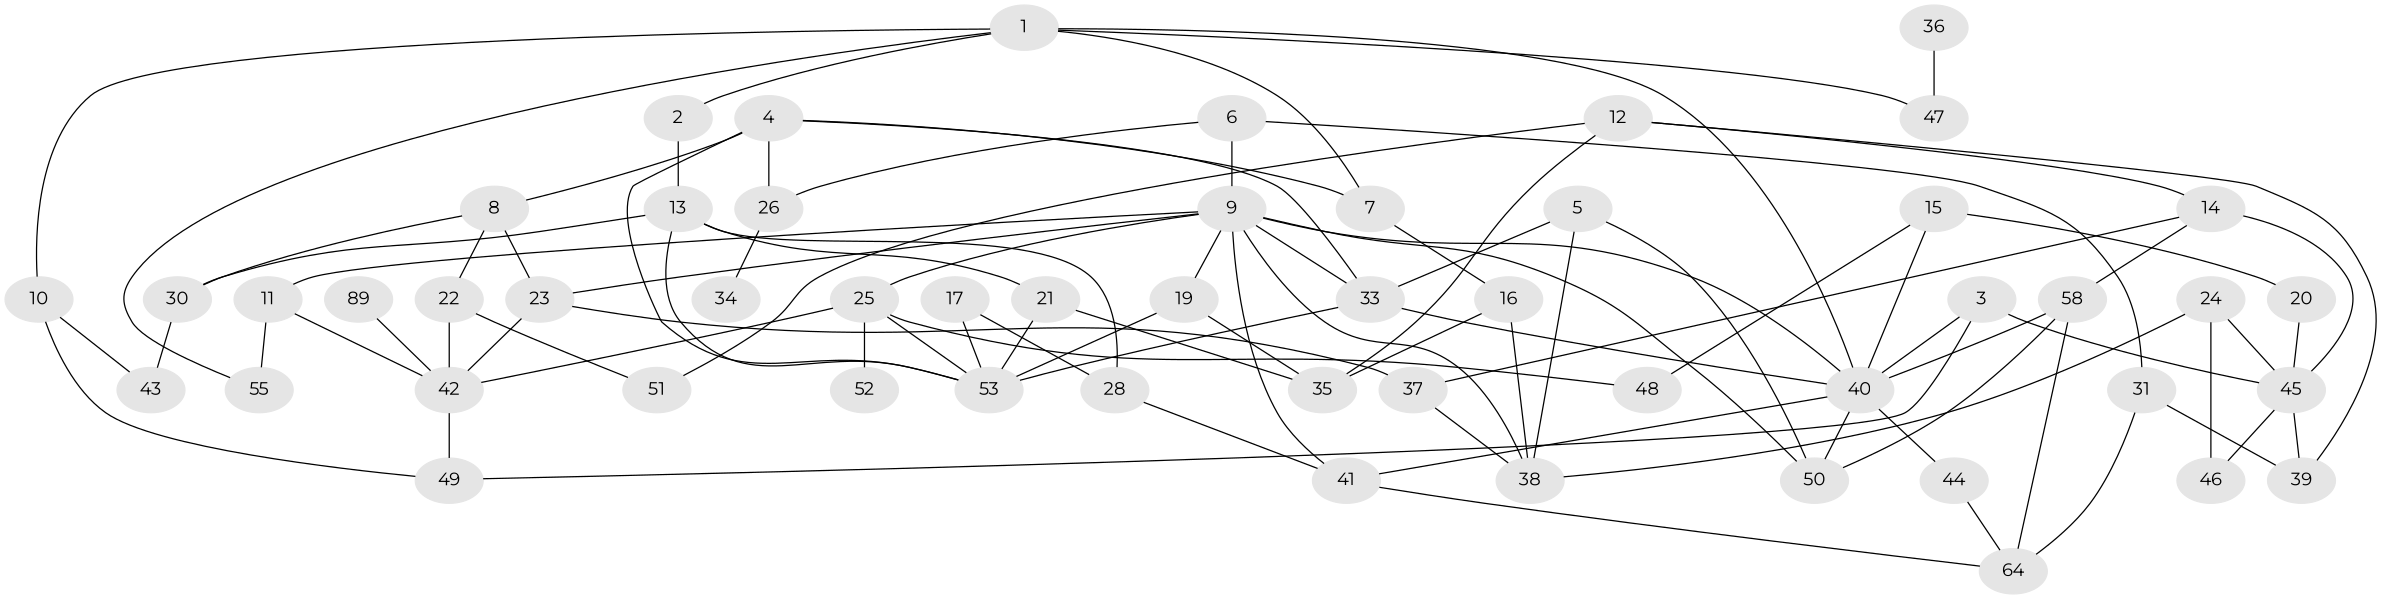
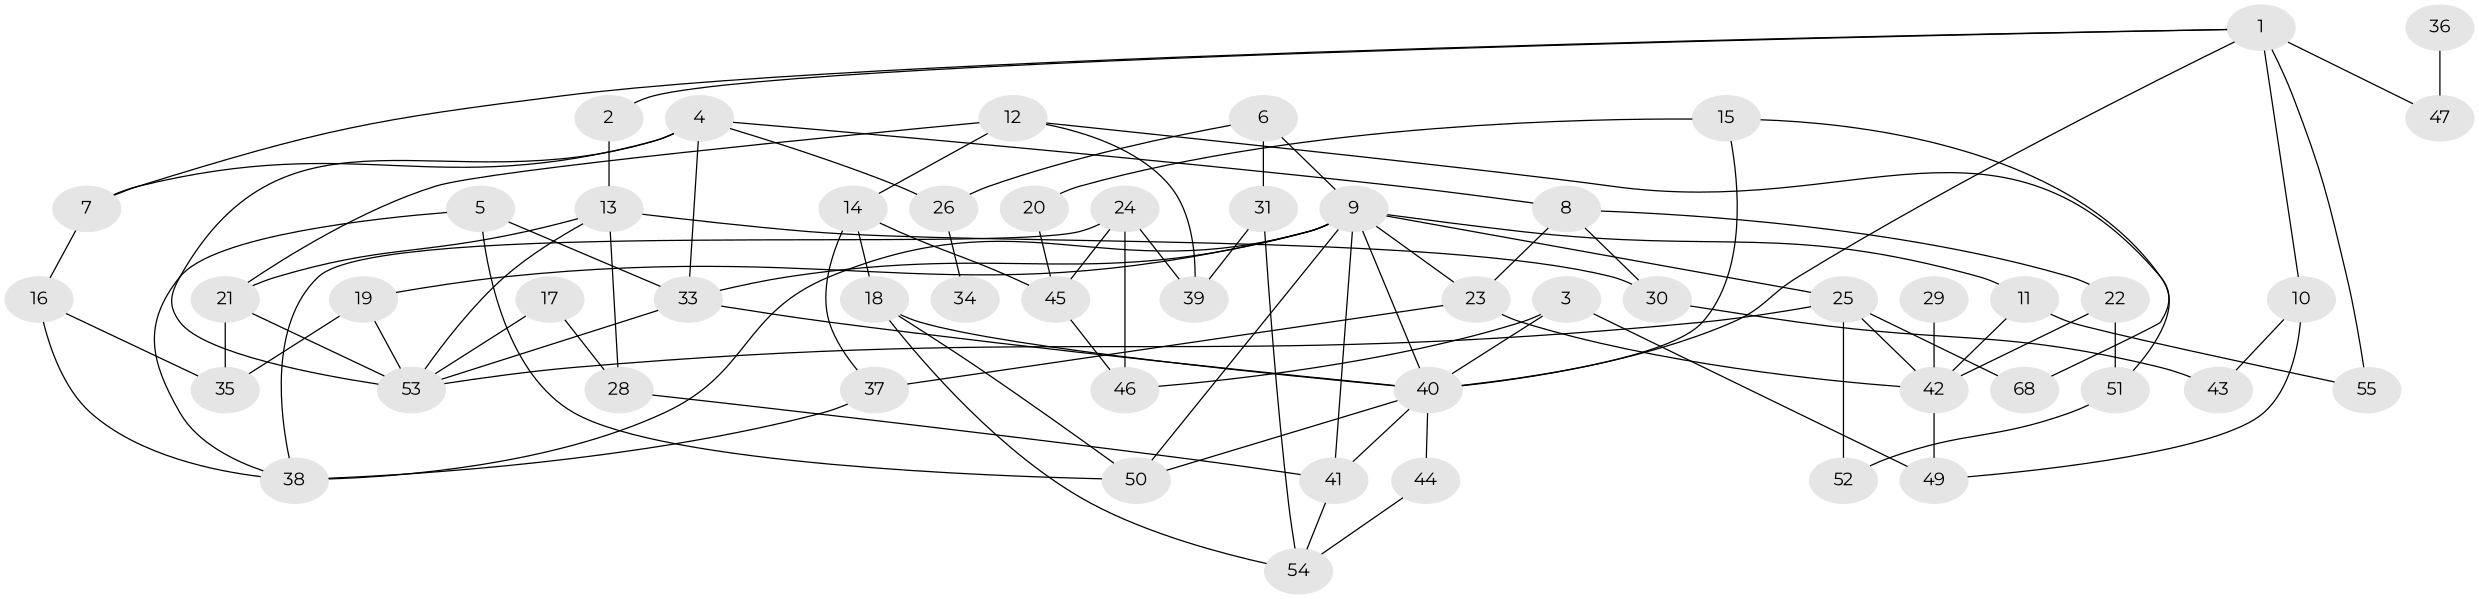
(1488, 236) -> (621, 160)
(359, 299) -> (1934, 299)
(2072, 299) -> (875, 299)
(2132, 354) -> (1352, 361)
(1647, 390) -> (2025, 390)
none -> (1979, 435)
(2296, 436) -> (1160, 254)
(2013, 571) -> (1299, 571)
